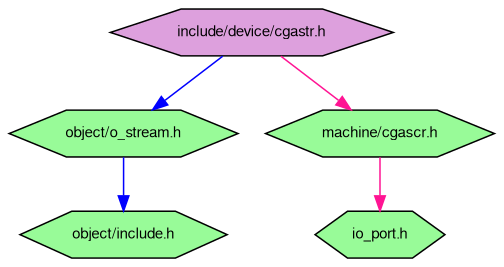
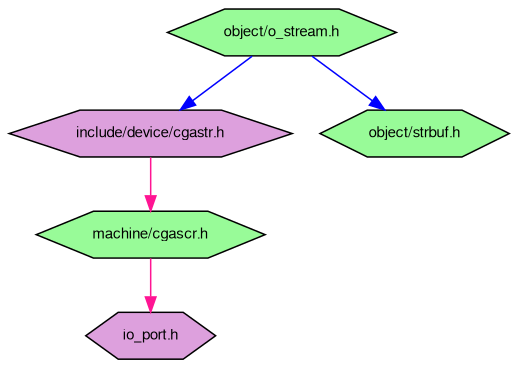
(194, 78) -> (222, 78)
(124, 235) -> (415, 134)
(380, 235) -> (151, 336)
